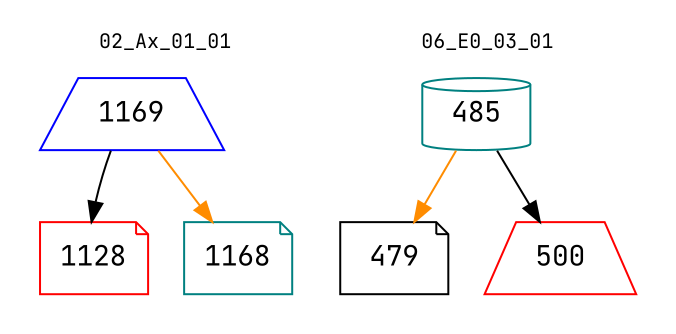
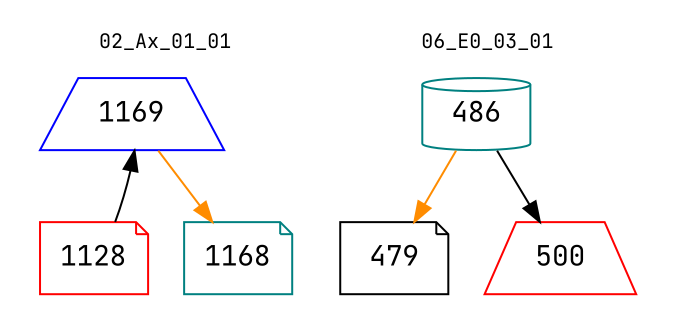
(476, 114) -> (476, 114)
(102, 176) -> (124, 197)
